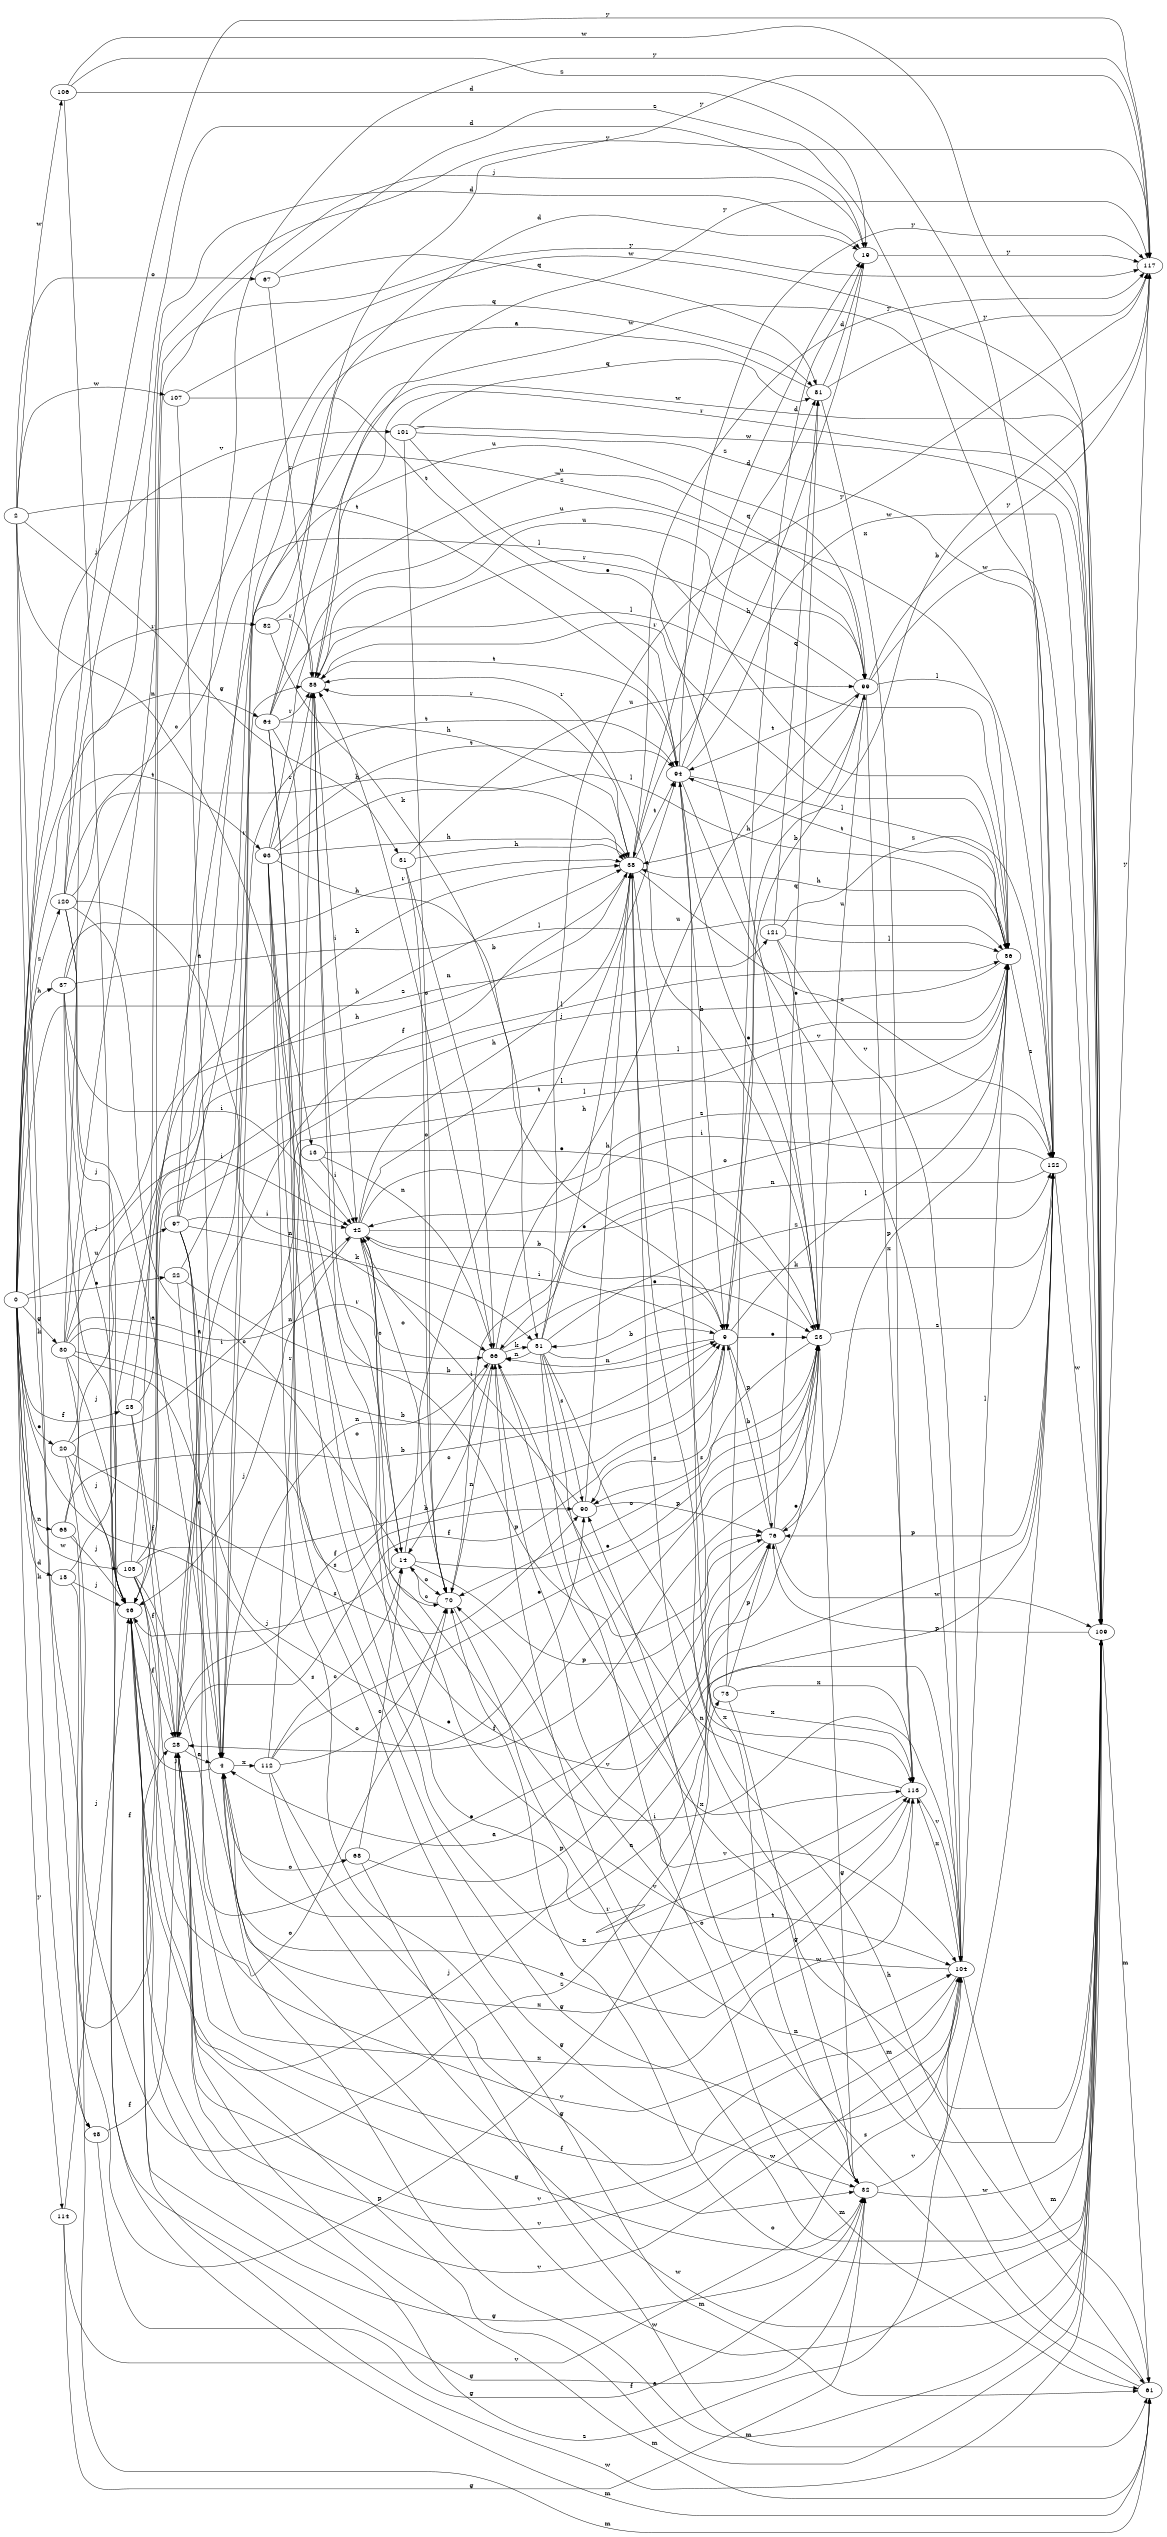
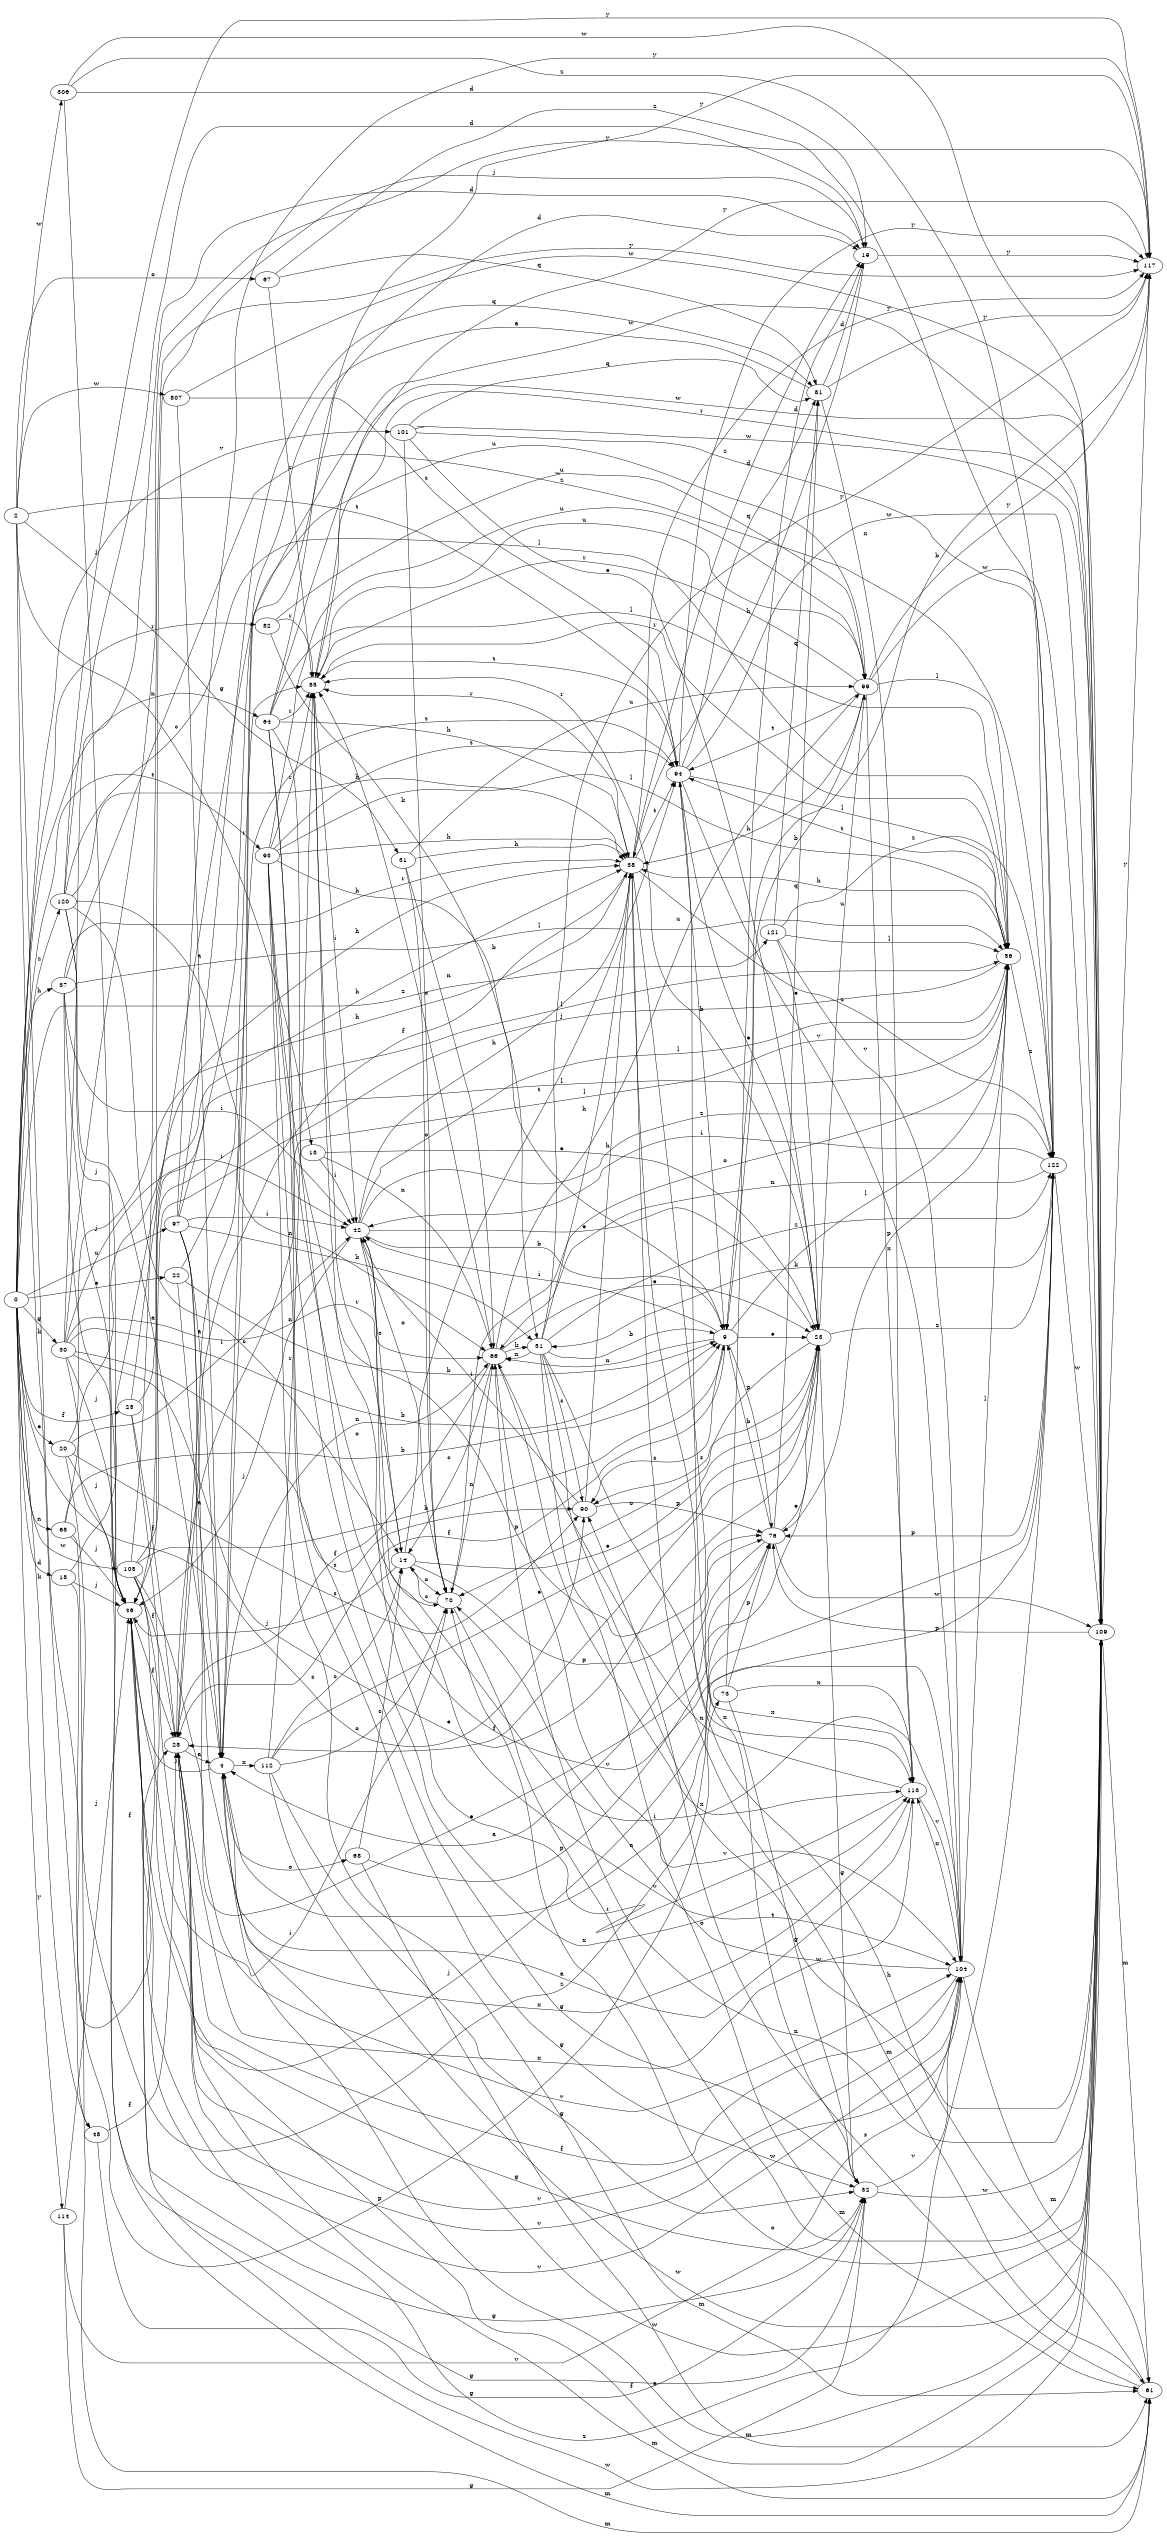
(63, 92) -> (63, 92)
(176, 398) -> (176, 398)
(291, 1933) -> (291, 1933)
